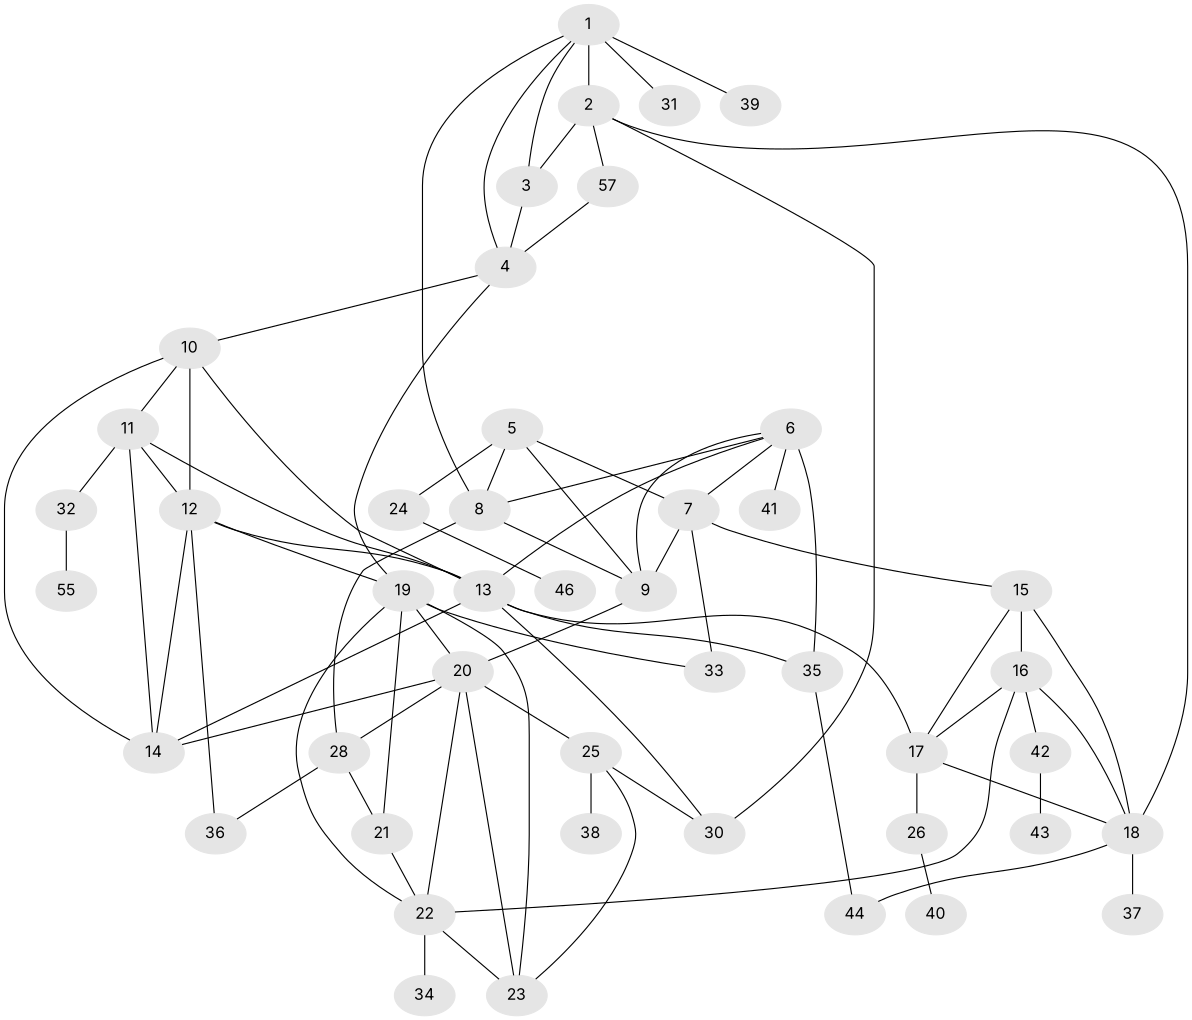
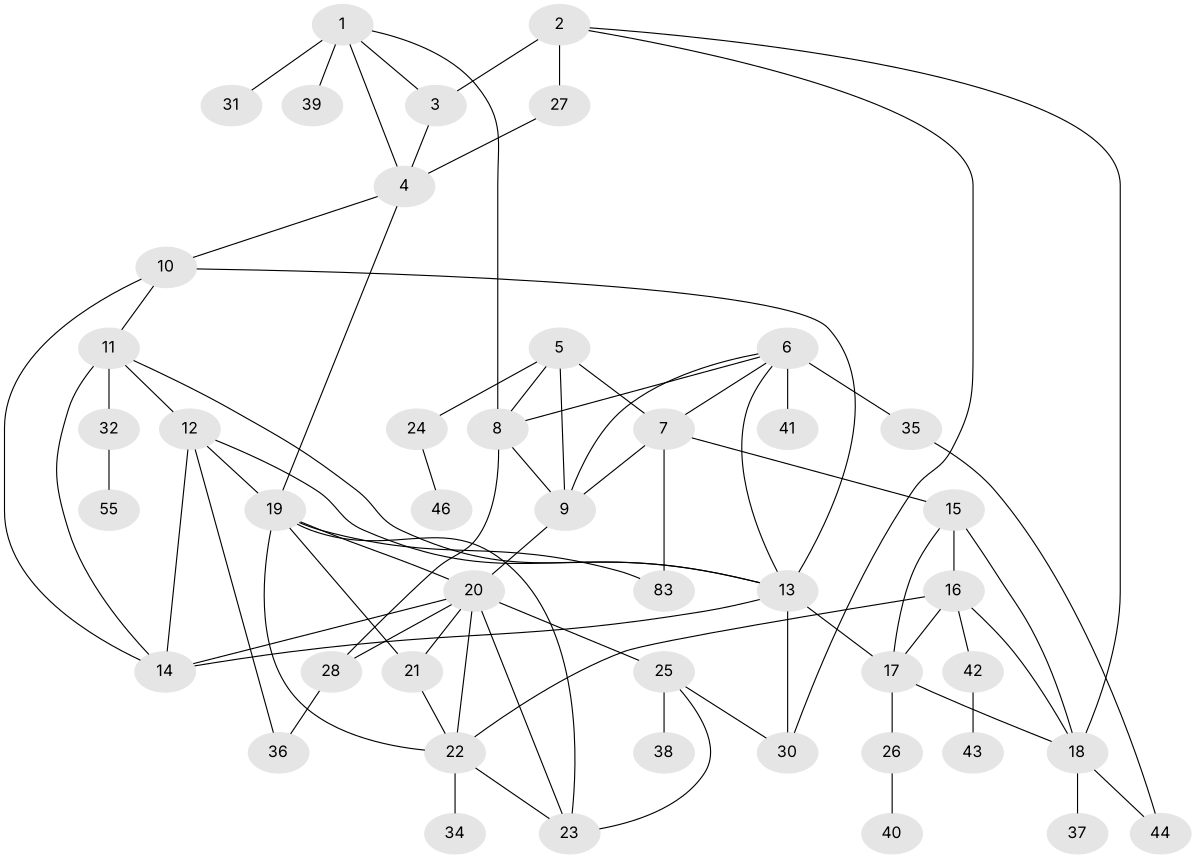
(589, 65) -> none
(608, 187) -> (560, 106)
(190, 429) -> none
(646, 634) -> none
(715, 672) -> (664, 591)
(361, 793) -> (444, 630)
